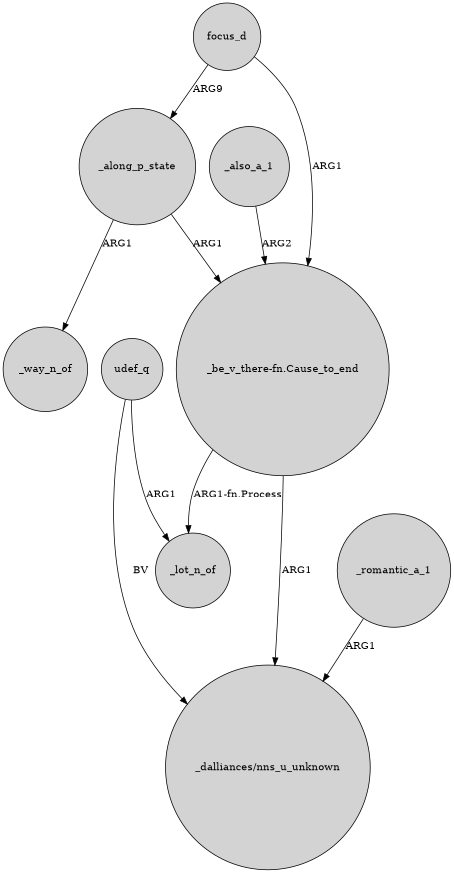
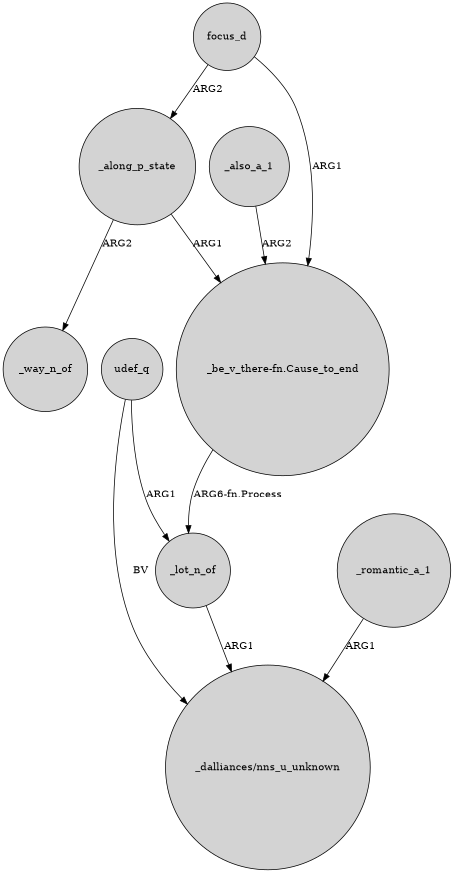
(208, 89) -> (208, 89)
(118, 244) -> (118, 244)
(238, 495) -> (238, 495)
(280, 567) -> (217, 635)
